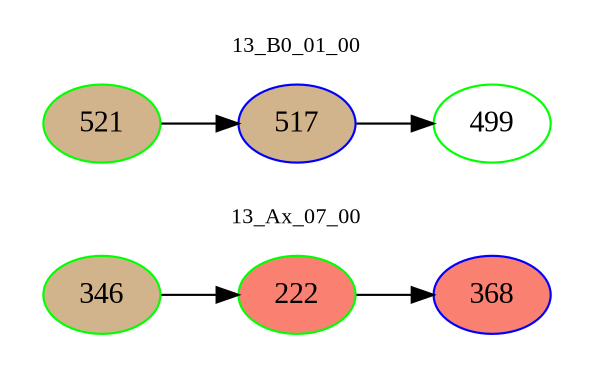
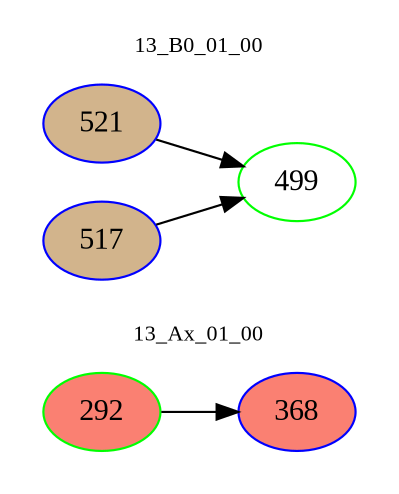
(102, 124) -> (102, 124)
(189, 124) -> (189, 150)
(297, 218) -> (199, 335)
(102, 295) -> none
(297, 295) -> (102, 412)
